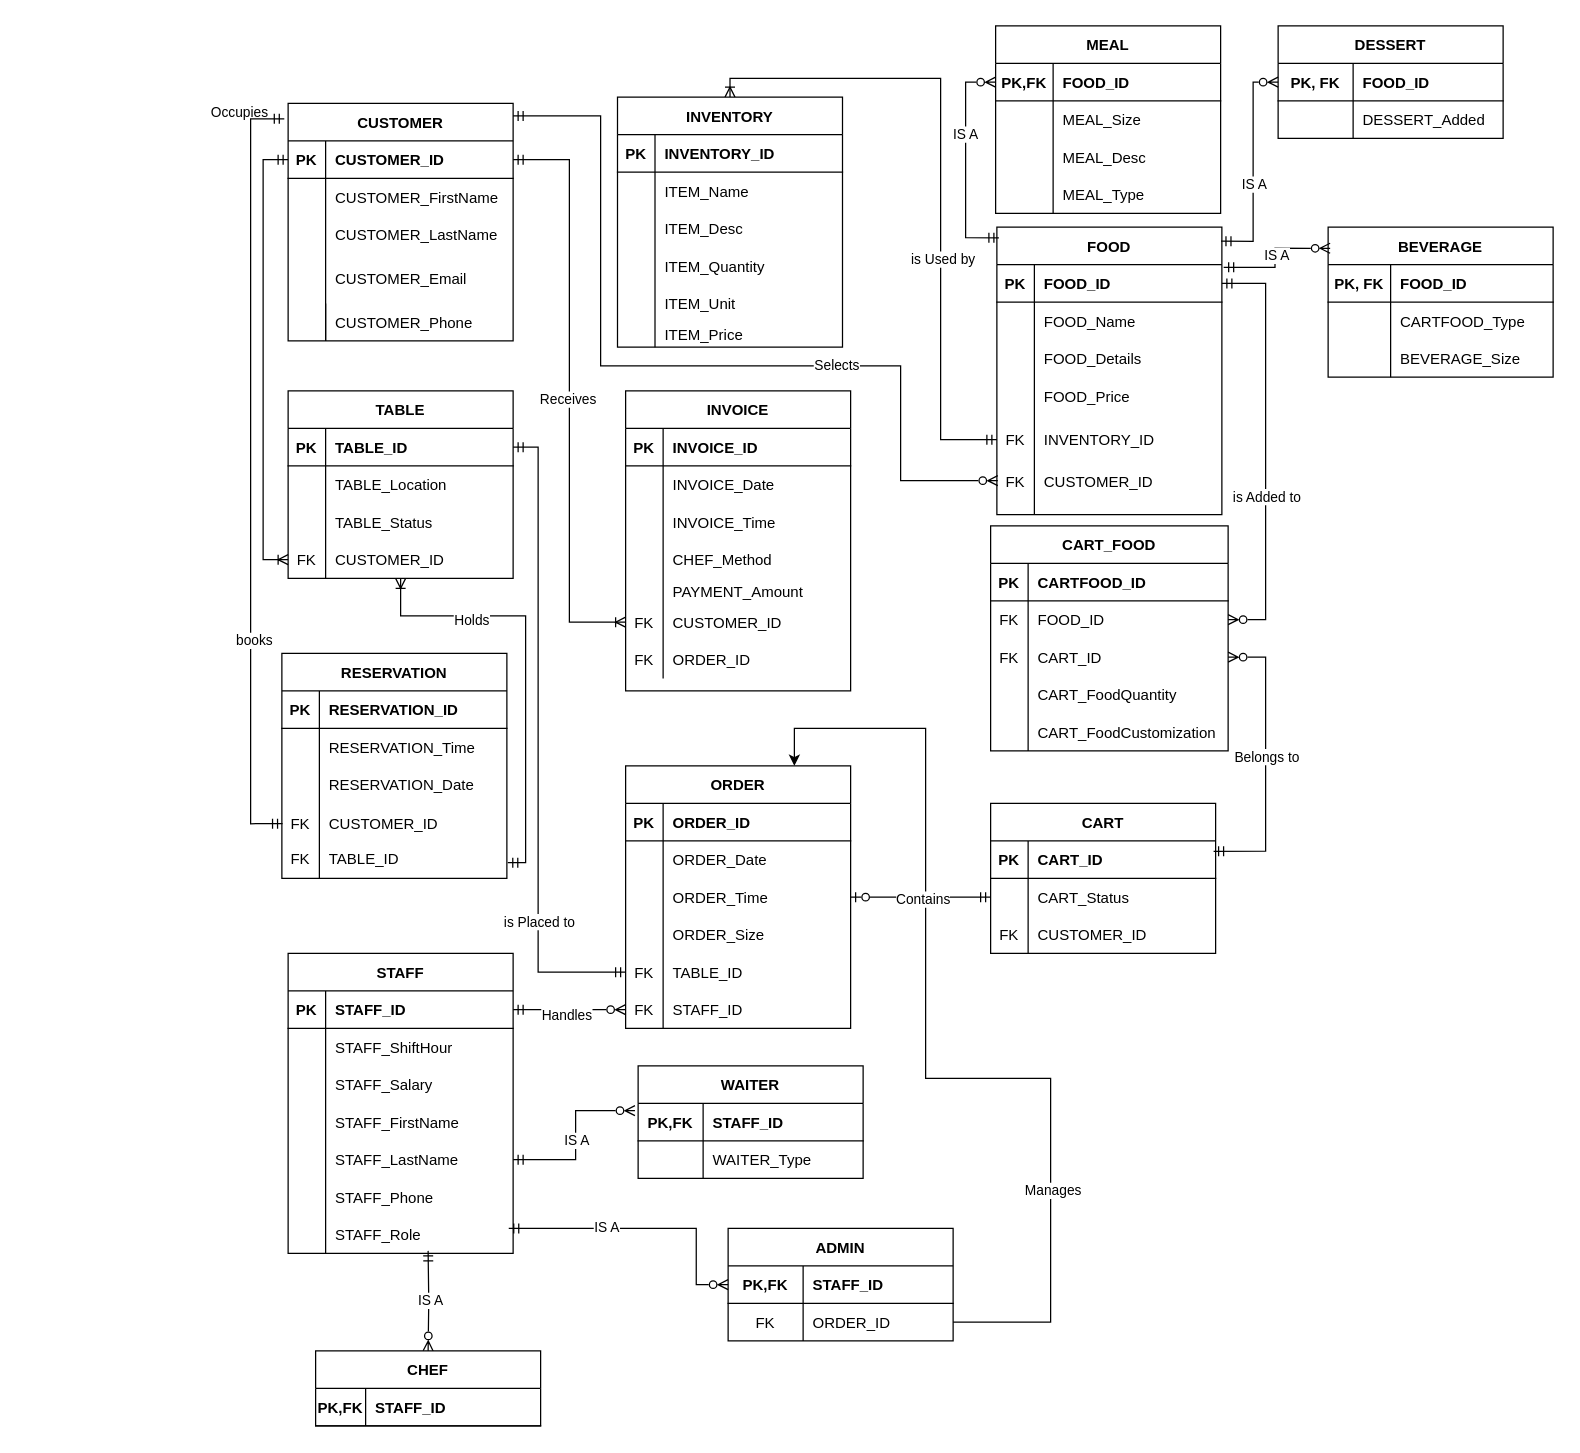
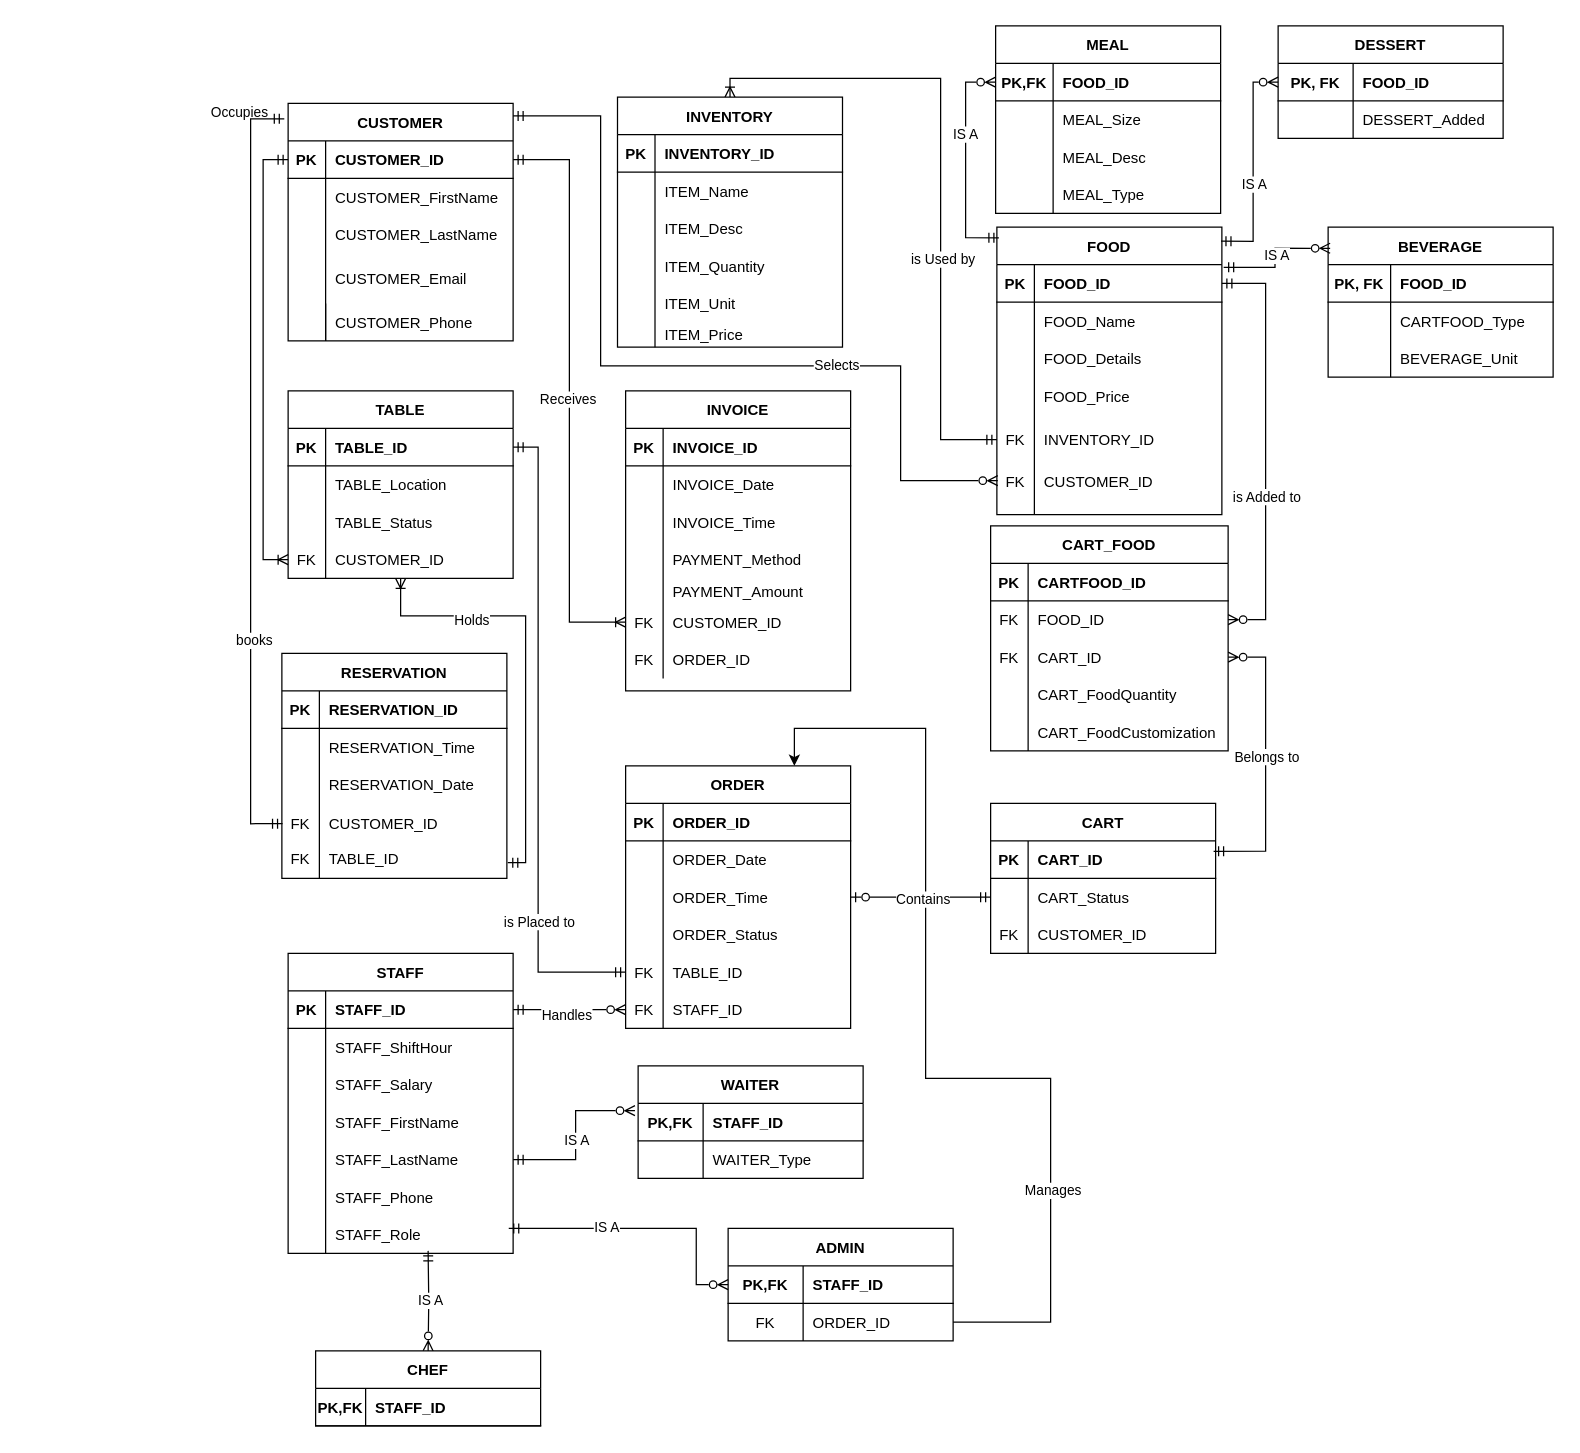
(1453, 359) -> (1453, 359)
(719, 560) -> (731, 560)
(713, 935) -> (723, 935)
